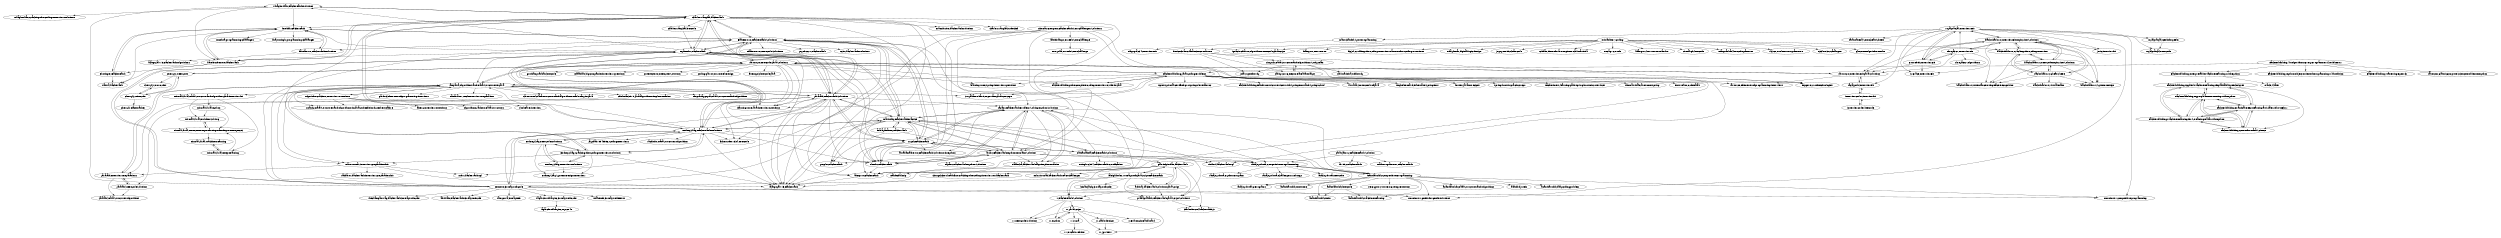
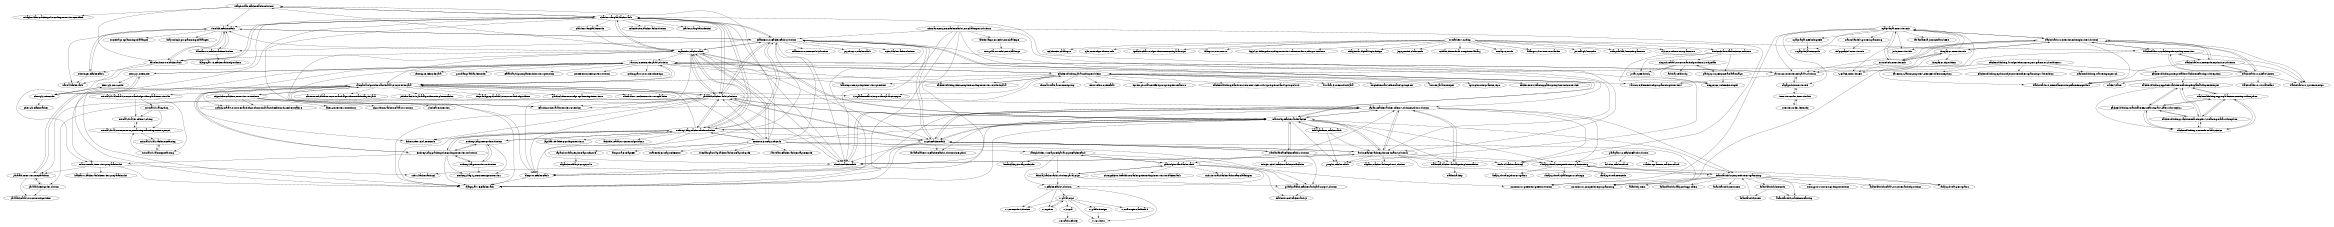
(45, 17) -> (53, 17)
(1564, 51) -> (1460, 51)
(1350, 74) -> (1678, 74)
(1339, 181) -> (1748, 187)
(834, 183) -> (911, 147)
